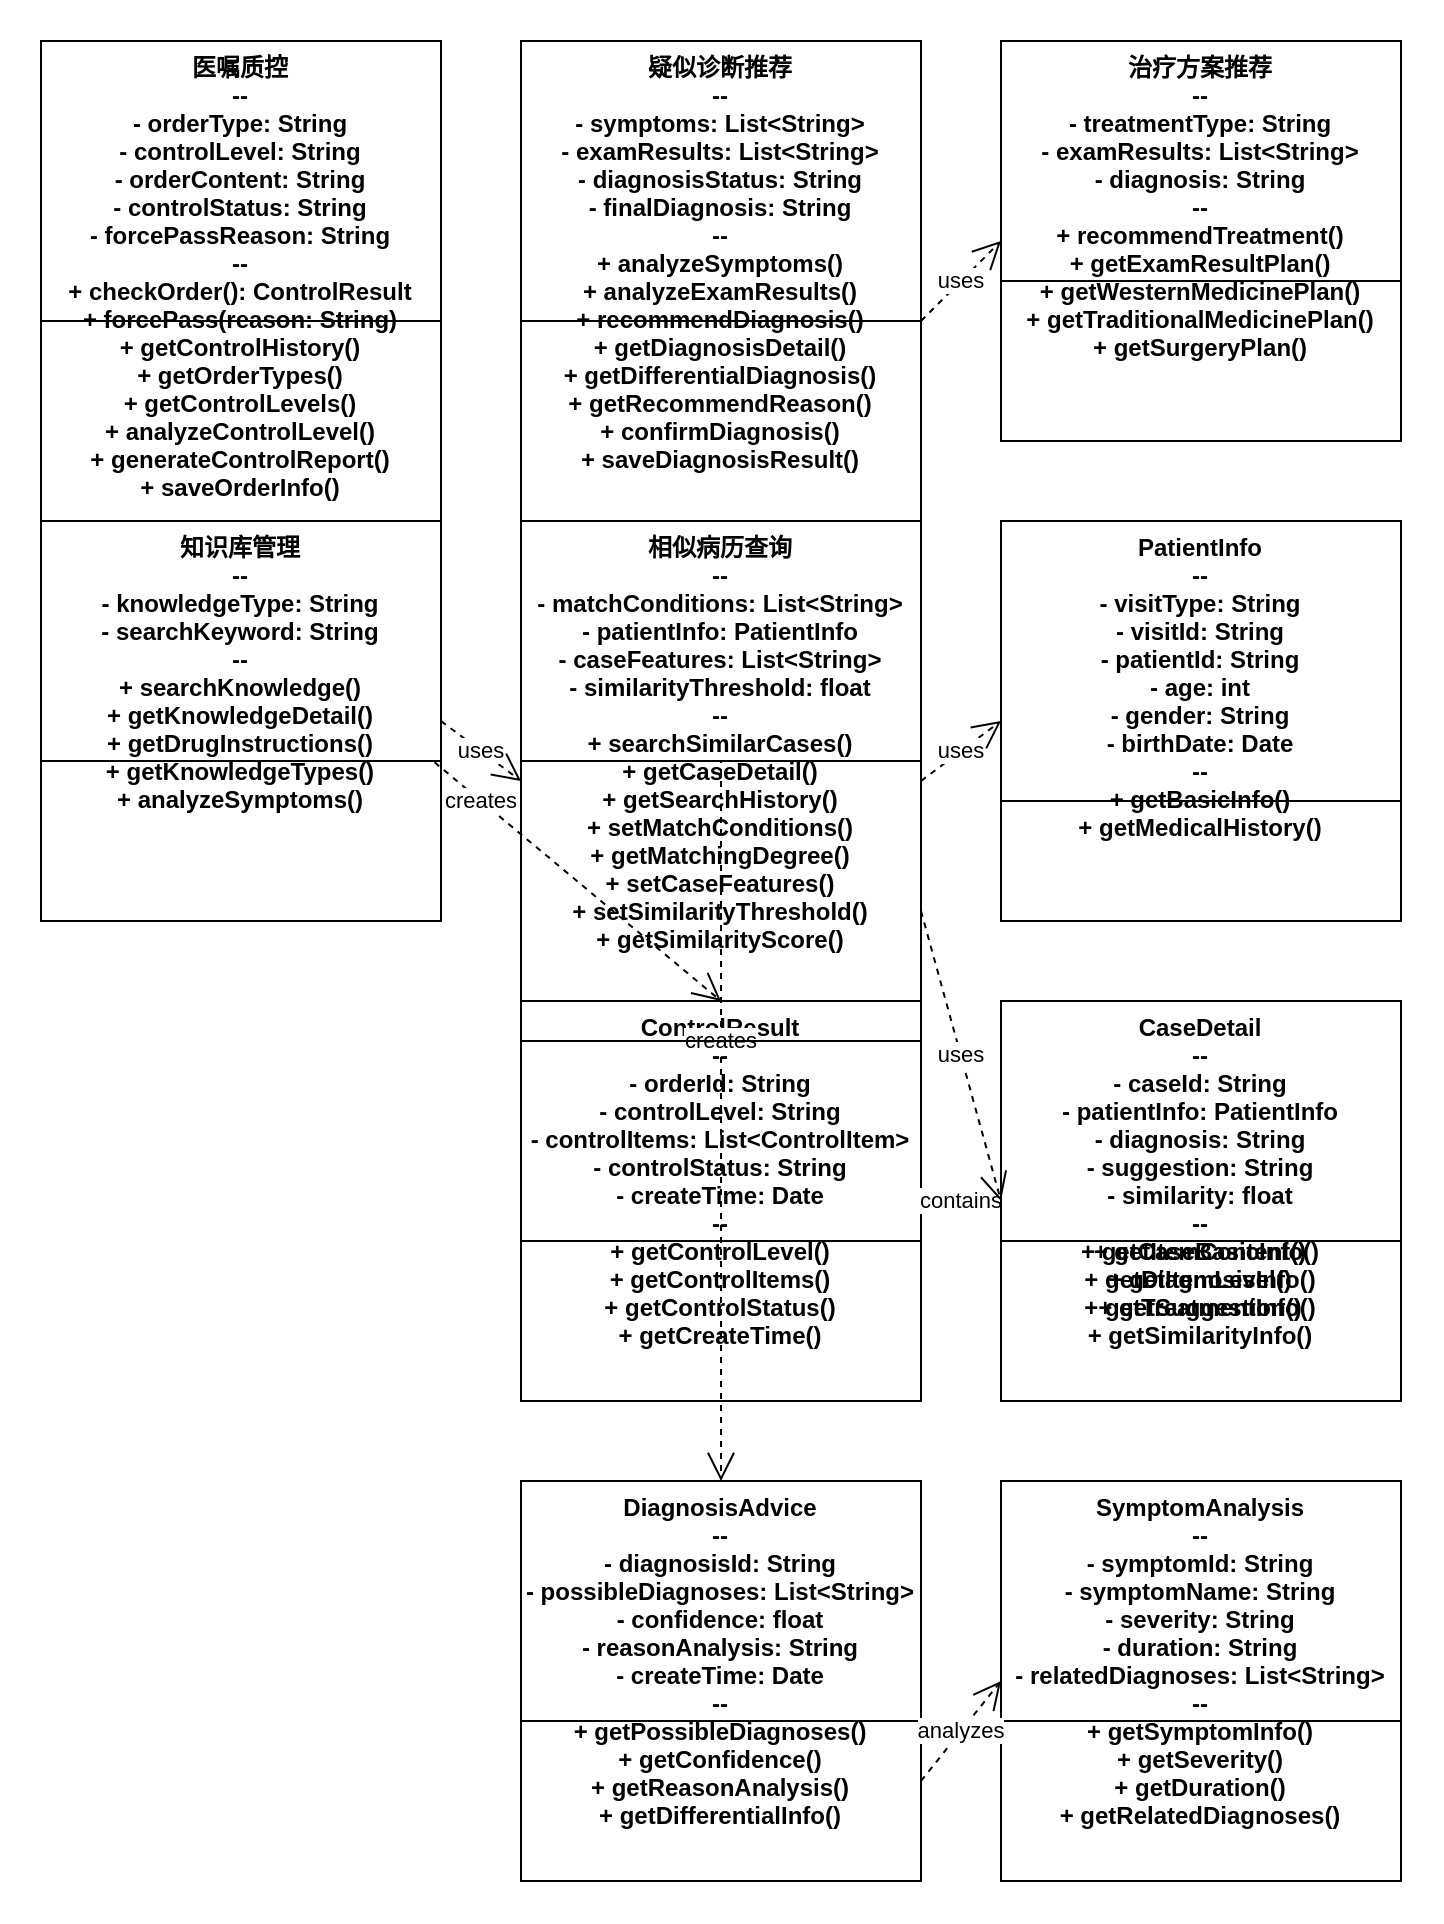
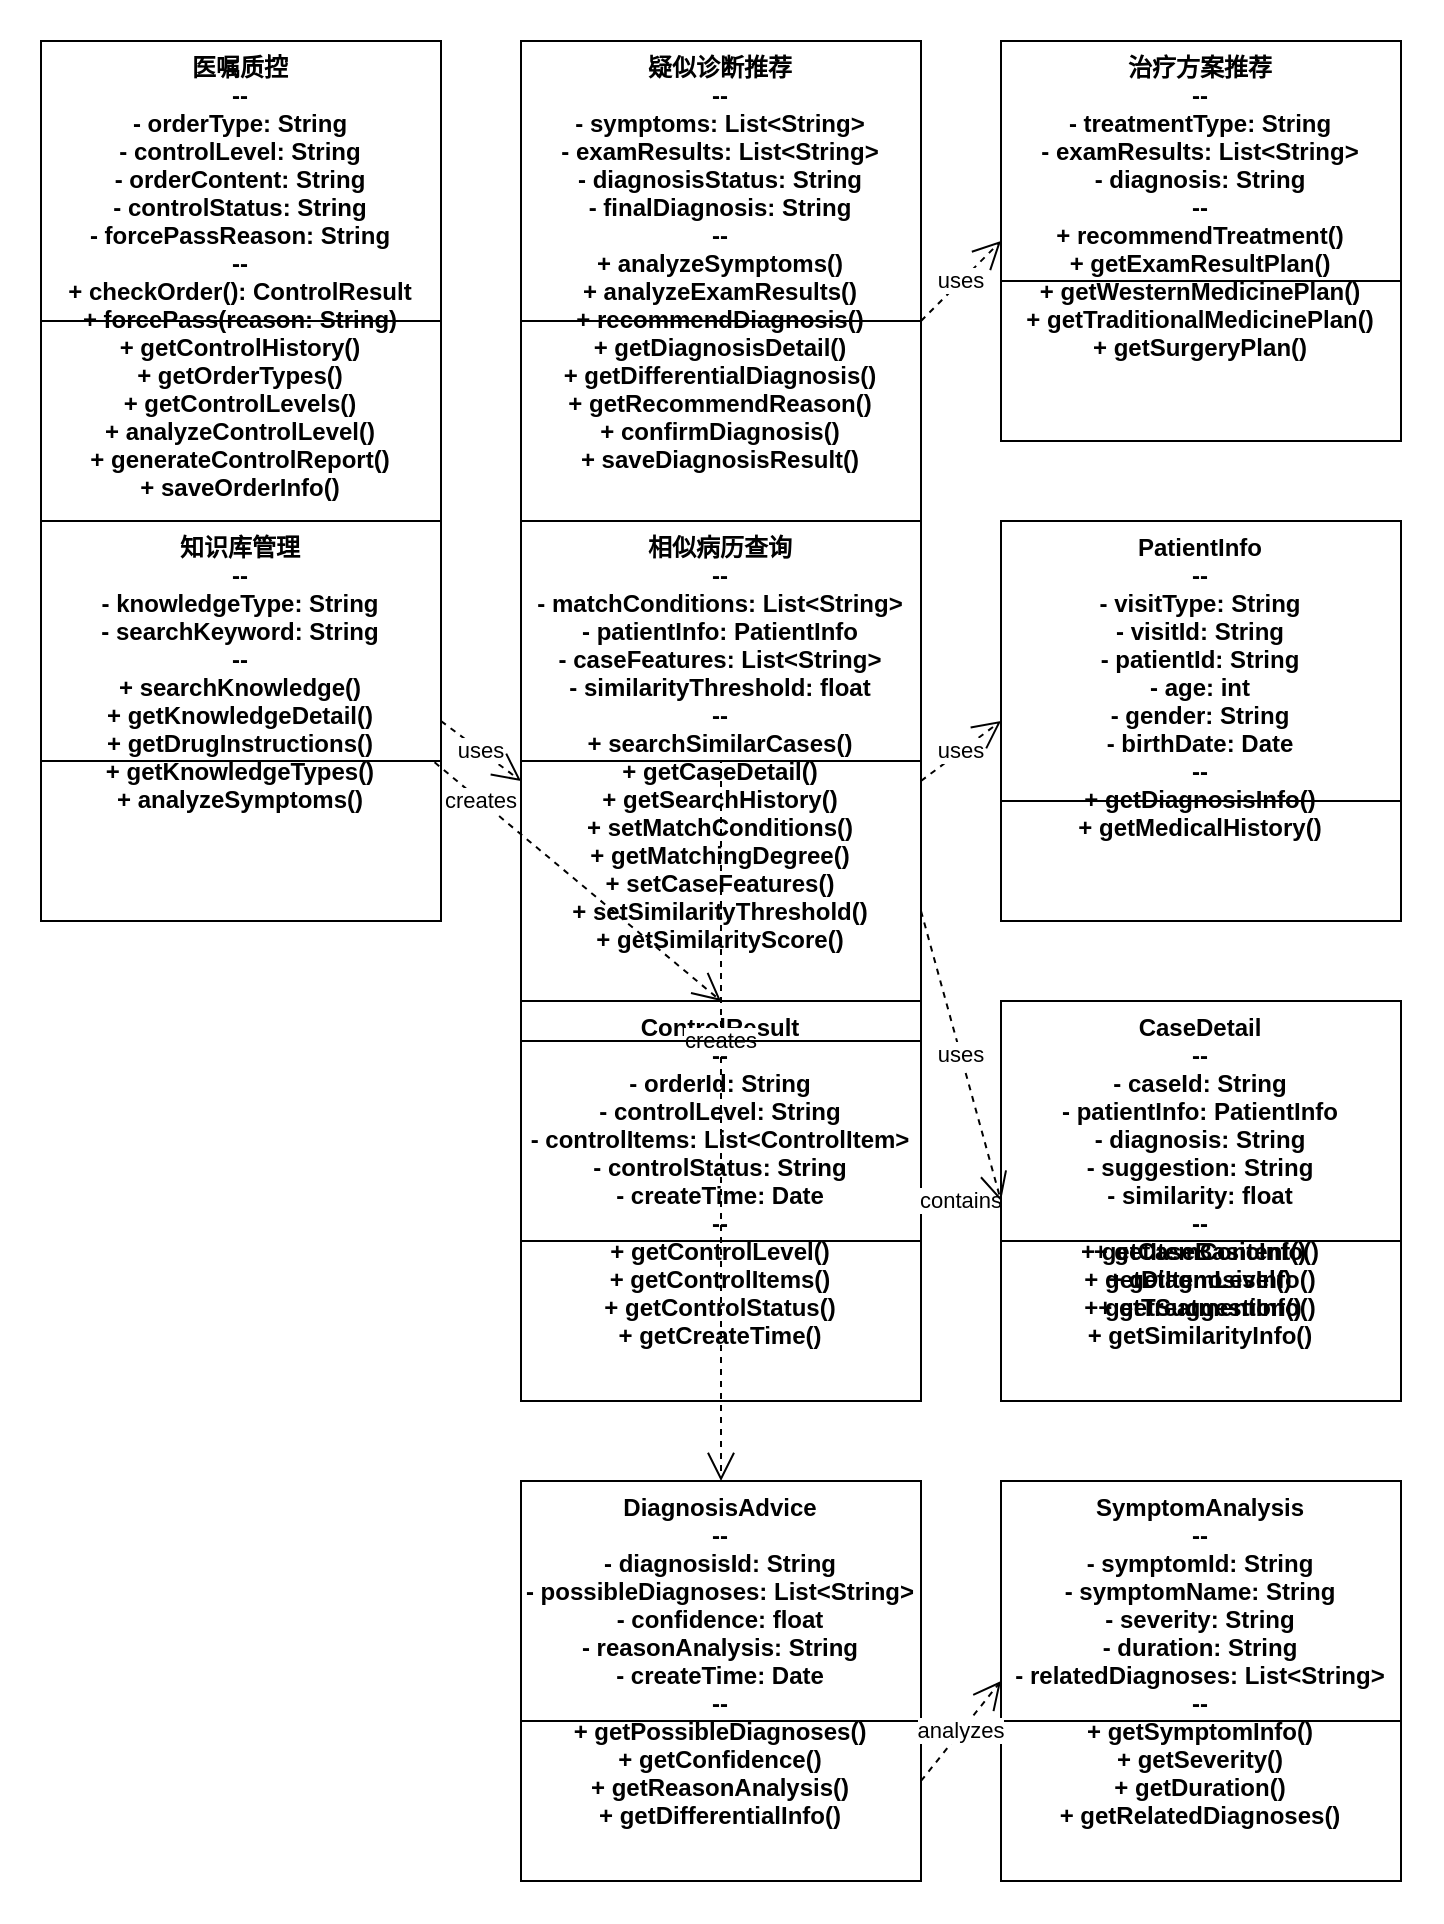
(1200, 548) -> (1200, 548)
